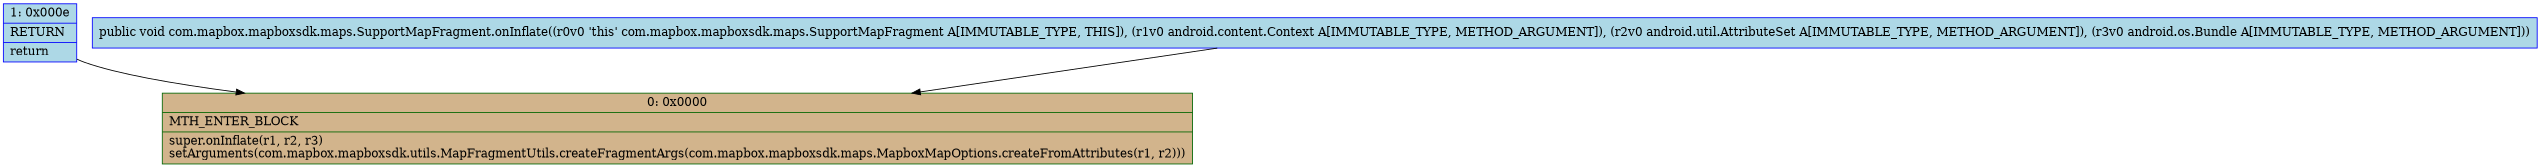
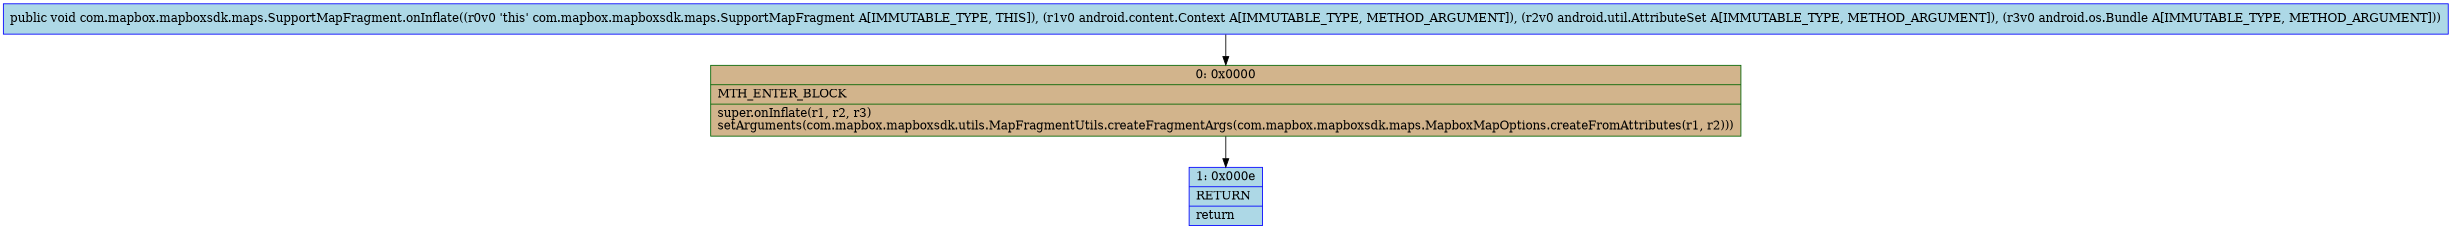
(156, 80) -> (1226, 148)
